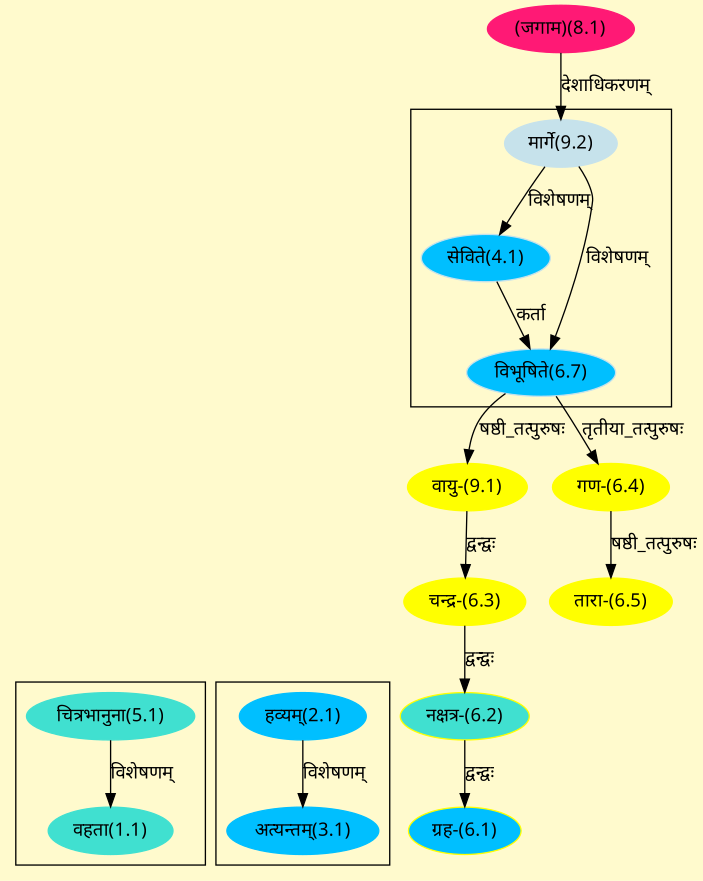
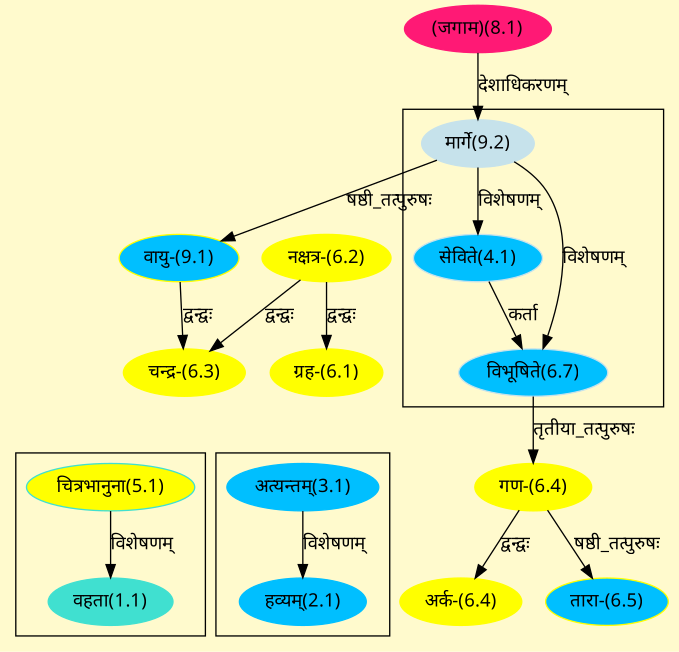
(481, 418) -> (335, 198)
(467, 487) -> (179, 258)
none -> (461, 602)
(611, 602) -> (607, 602)
(465, 652) -> (261, 311)
(111, 716) -> (111, 487)
(465, 716) -> (327, 258)
(303, 767) -> (303, 538)
(465, 831) -> (327, 373)
